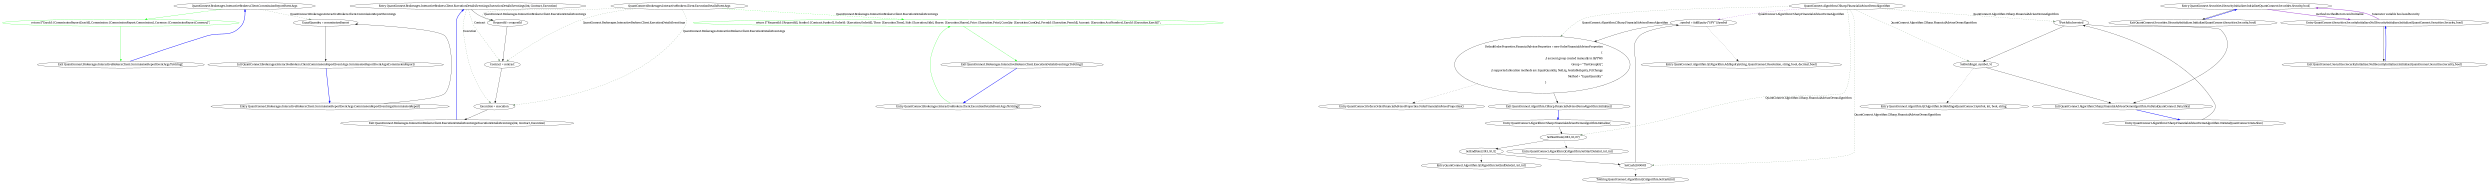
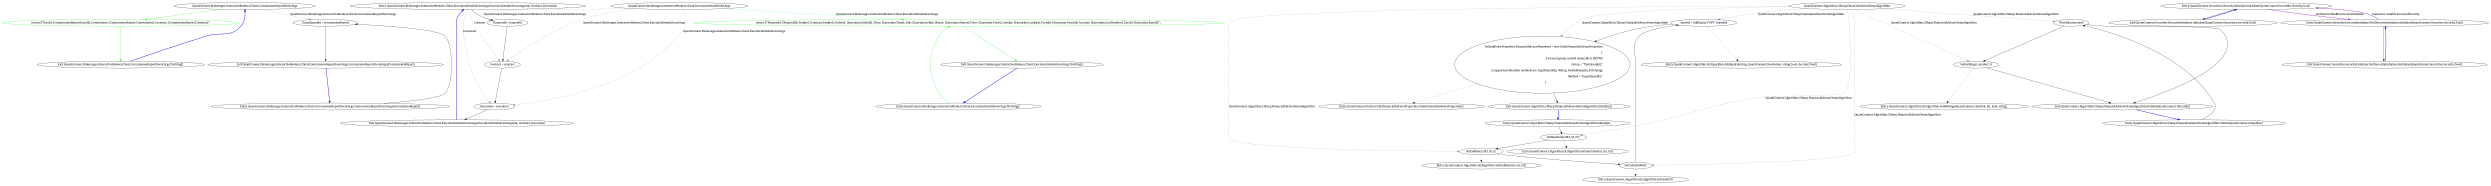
none -> (1336, 13)
(1636, 180) -> (1636, 180)
